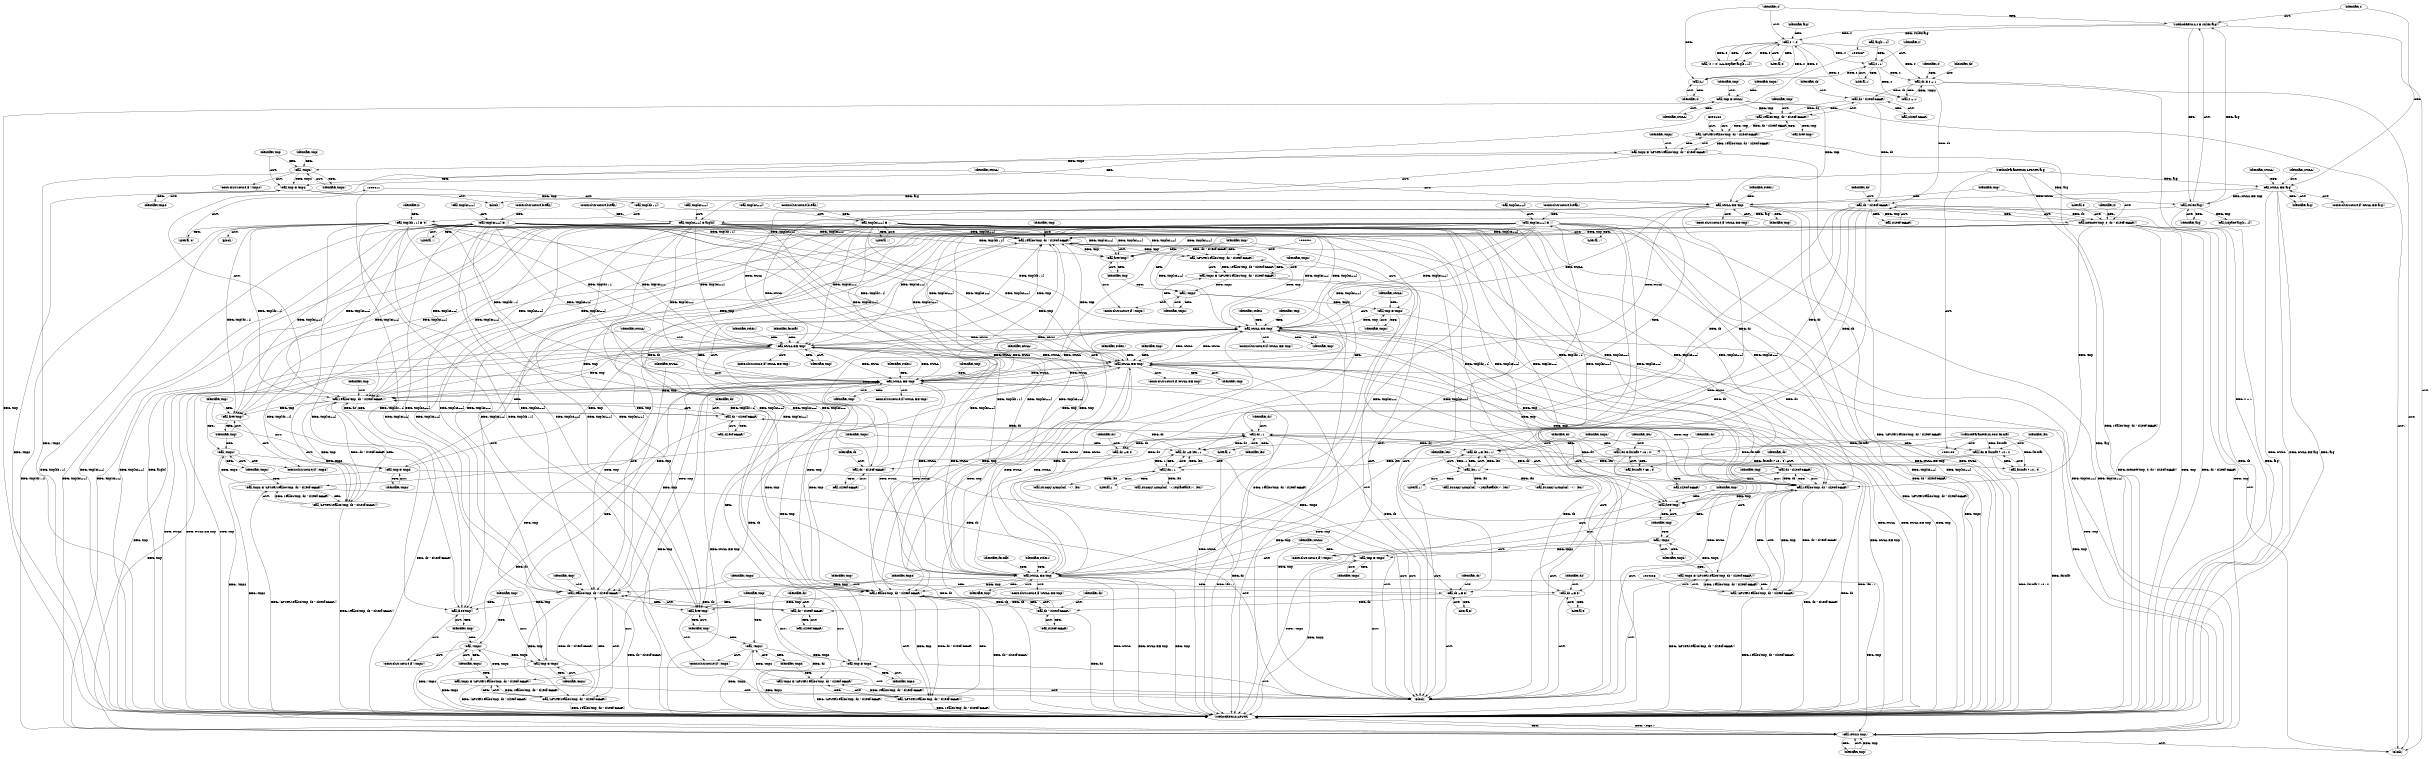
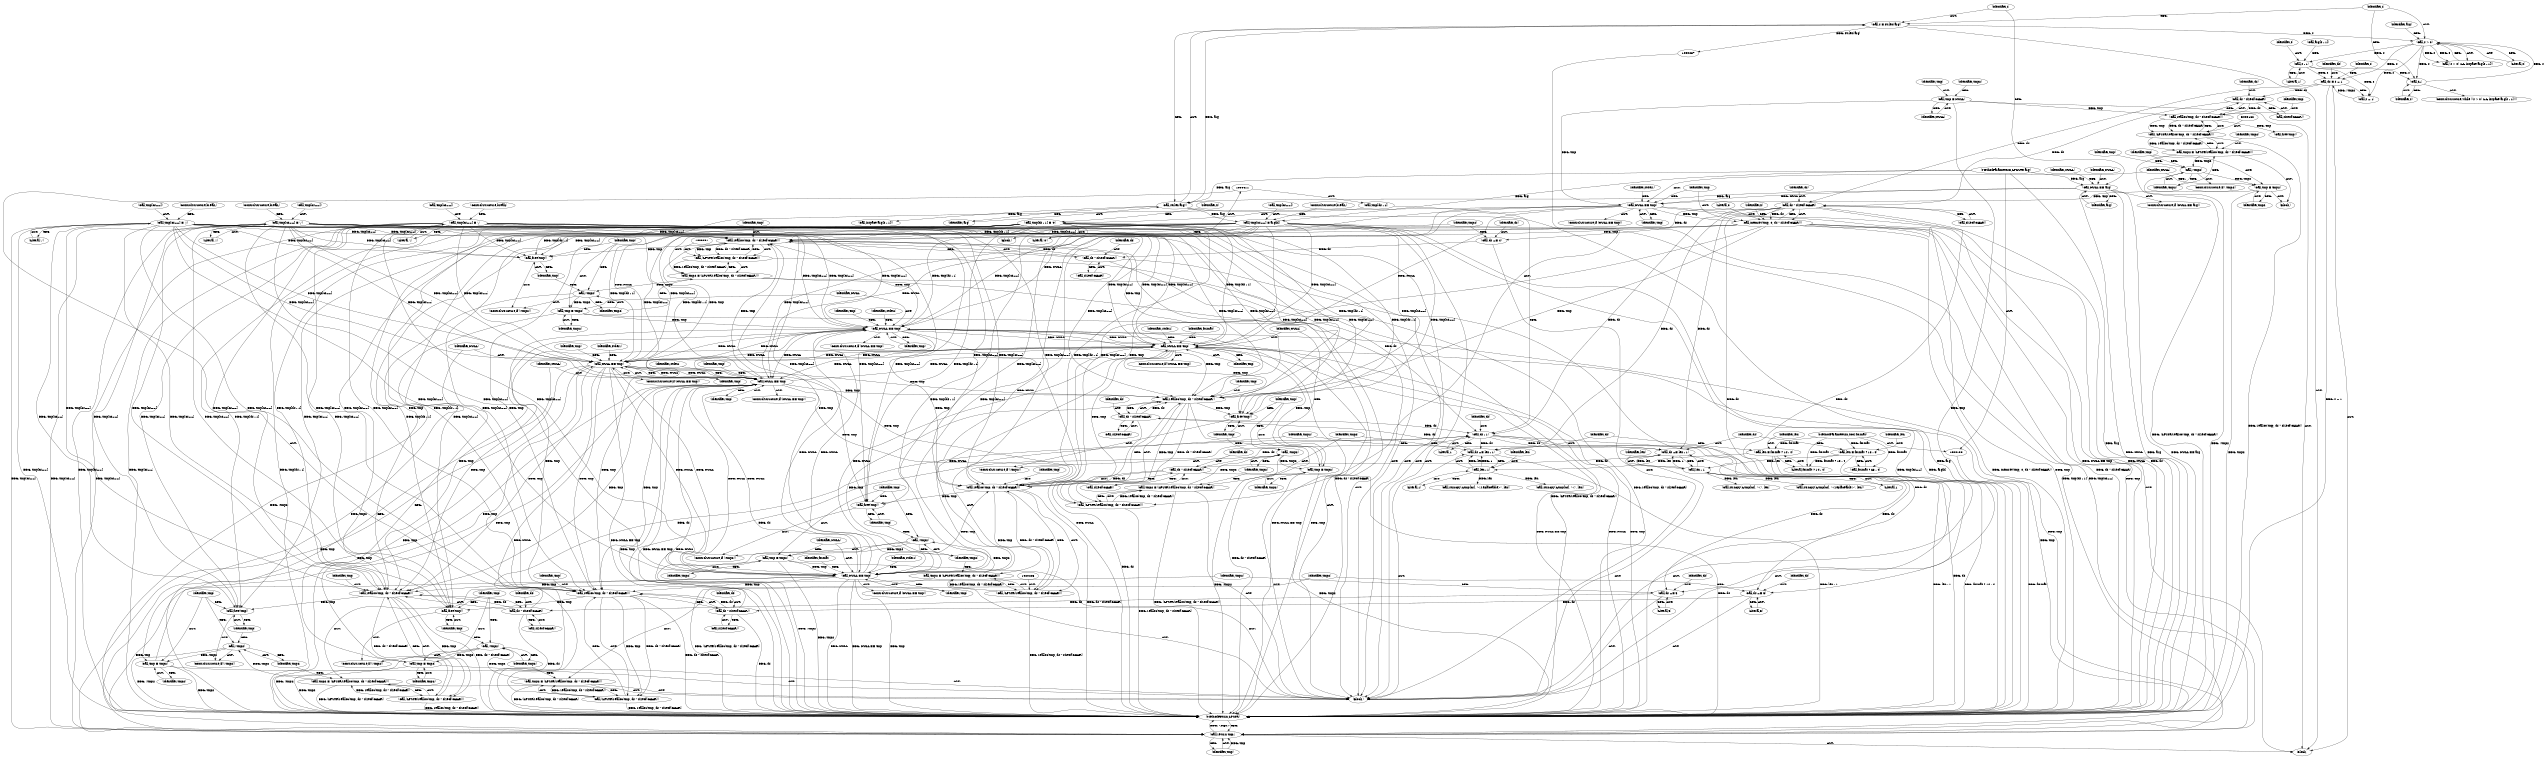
(2196, 25) -> (1886, 25)
none -> (2476, 100)
(2248, 197) -> (1724, 197)
(2223, 214) -> (1015, 214)
(1186, 439) -> none
(2024, 470) -> (1808, 470)
(2049, 707) -> (2028, 699)
